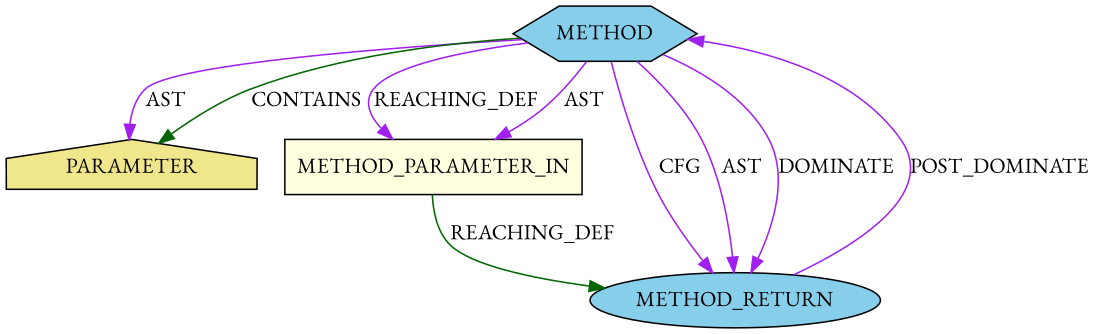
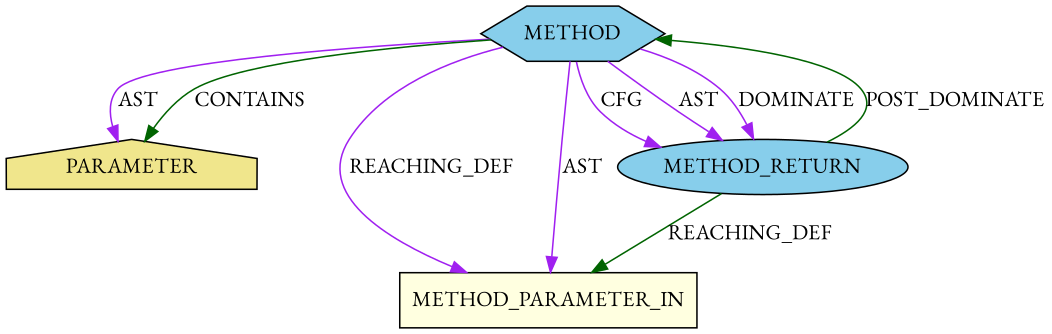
(891, 128) -> (806, 61)
(491, 266) -> (663, 229)
